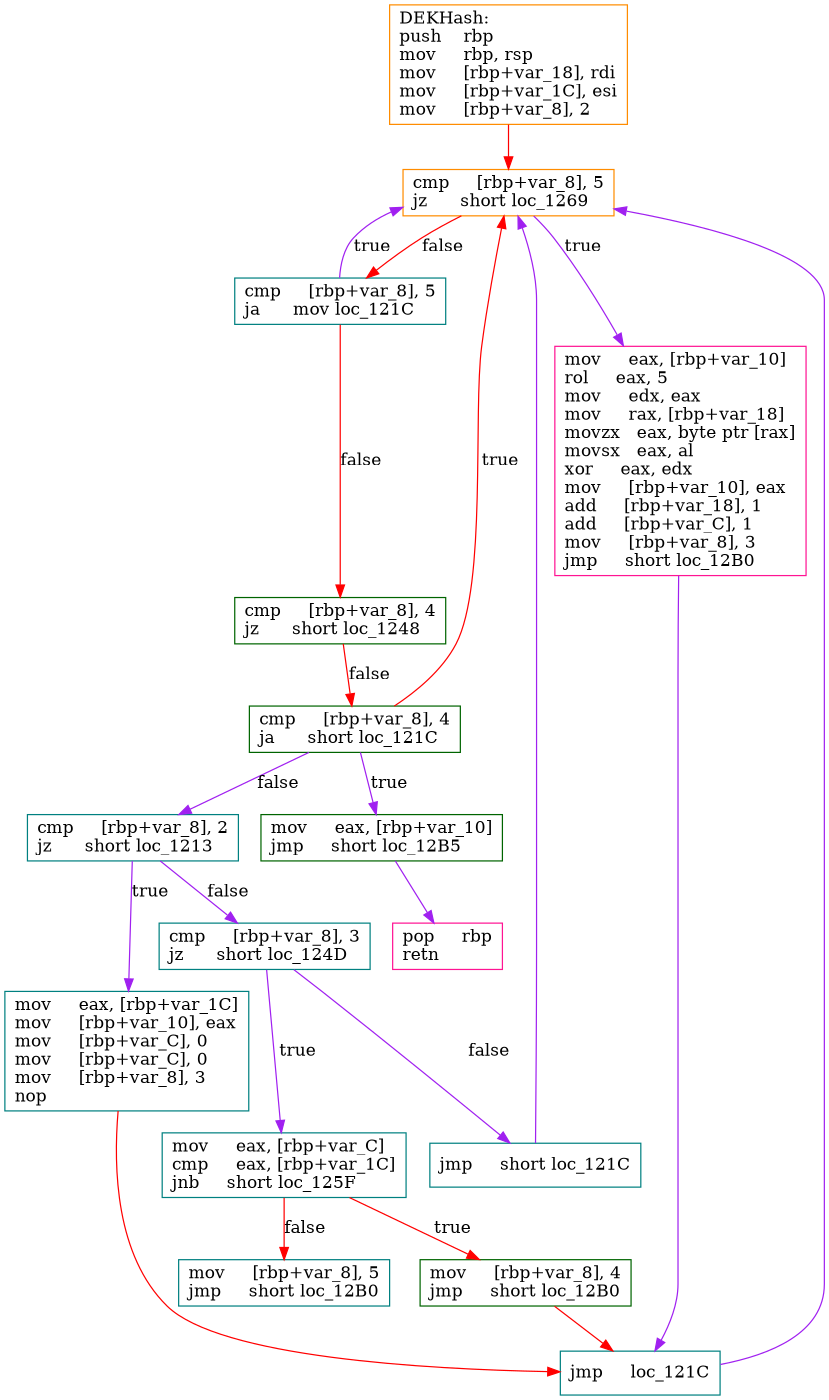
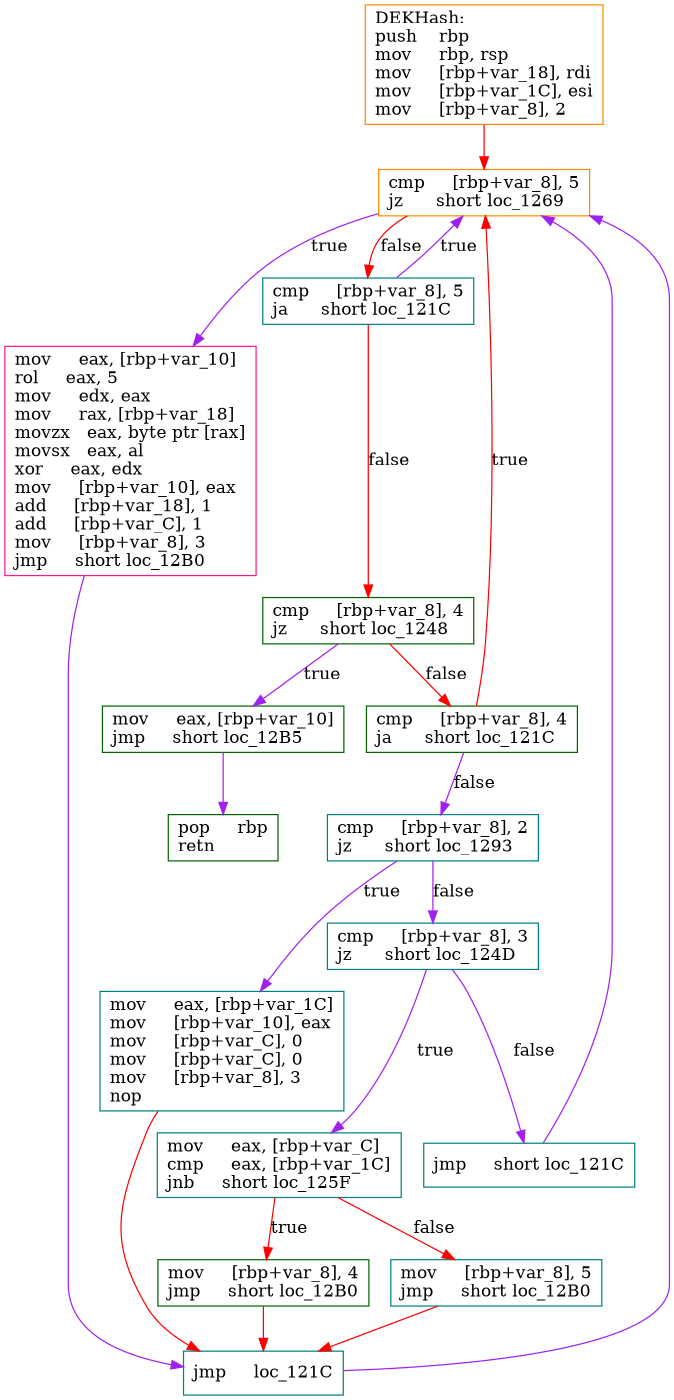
(340, 301) -> (368, 301)
(367, 778) -> (301, 671)
(133, 838) -> (433, 838)
(448, 946) -> (223, 838)
none -> (384, 1326)
